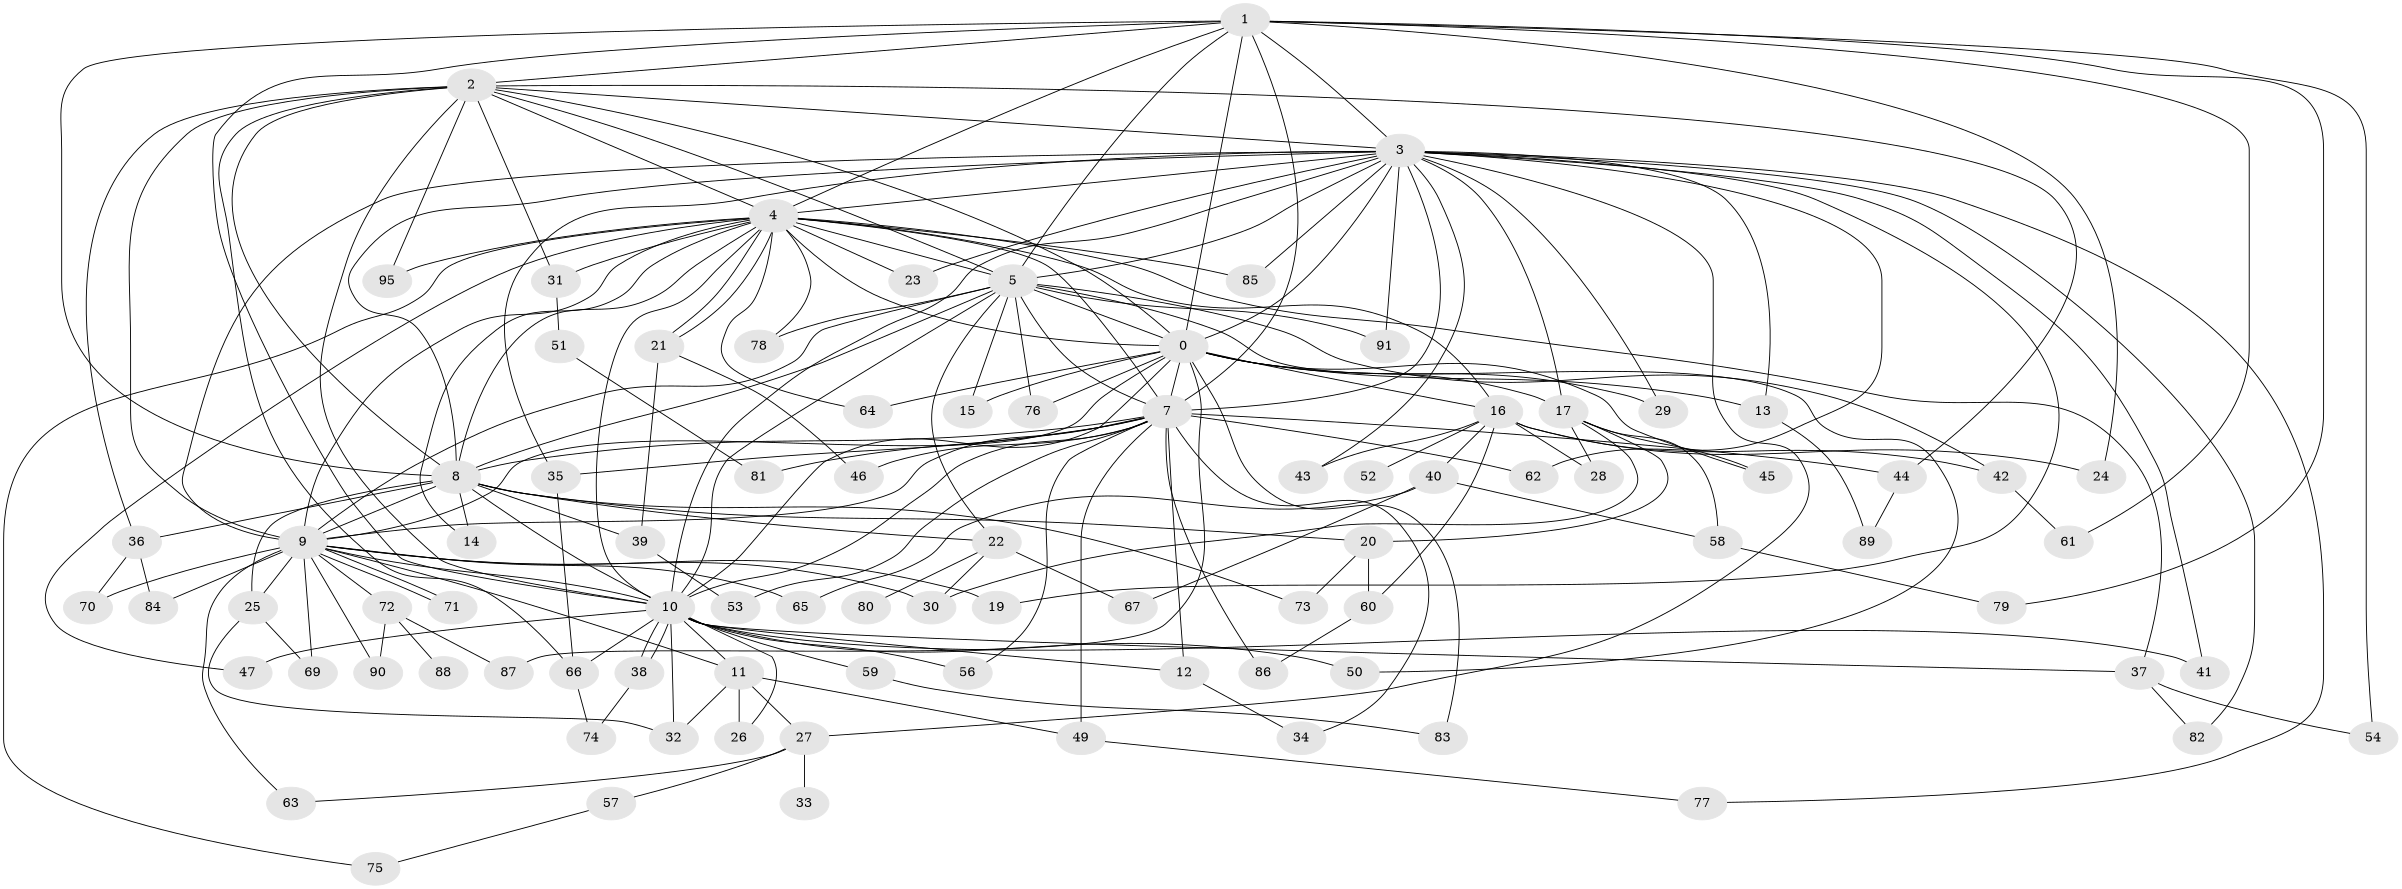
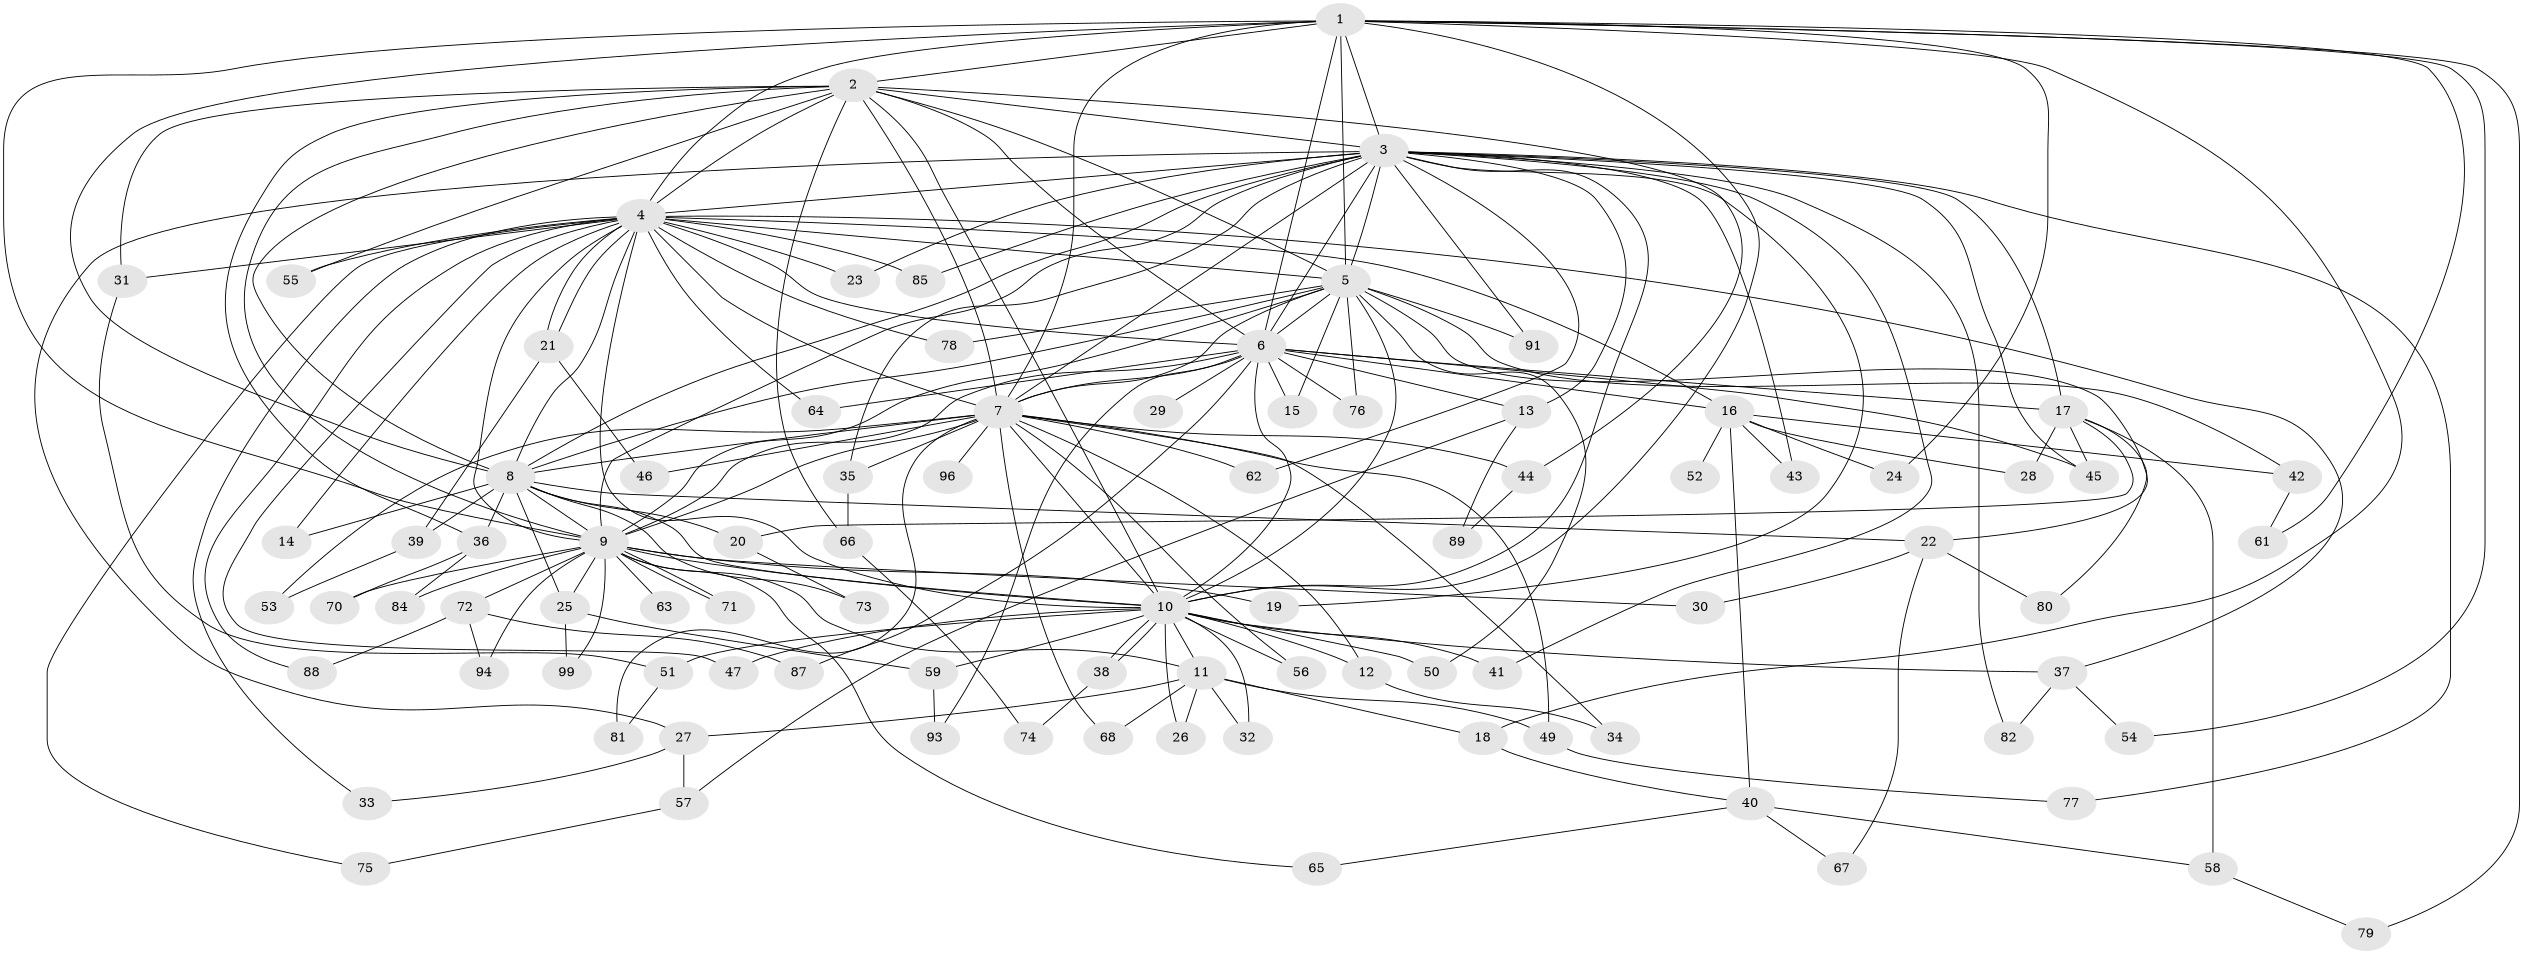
none -> (247, 67)
none -> (942, 234)
(1560, 255) -> (1866, 185)
(387, 281) -> (291, 281)
(1184, 346) -> (1262, 346)
none -> (326, 394)
none -> (258, 427)
(1359, 524) -> (2137, 505)
none -> (1108, 568)
(1369, 608) -> none
(622, 640) -> (822, 637)
(313, 673) -> (567, 673)
(378, 673) -> (484, 673)
(1263, 673) -> (948, 477)
(393, 714) -> (740, 642)
none -> (1108, 738)
(1443, 738) -> (935, 738)
none -> (1483, 738)
(552, 784) -> none
